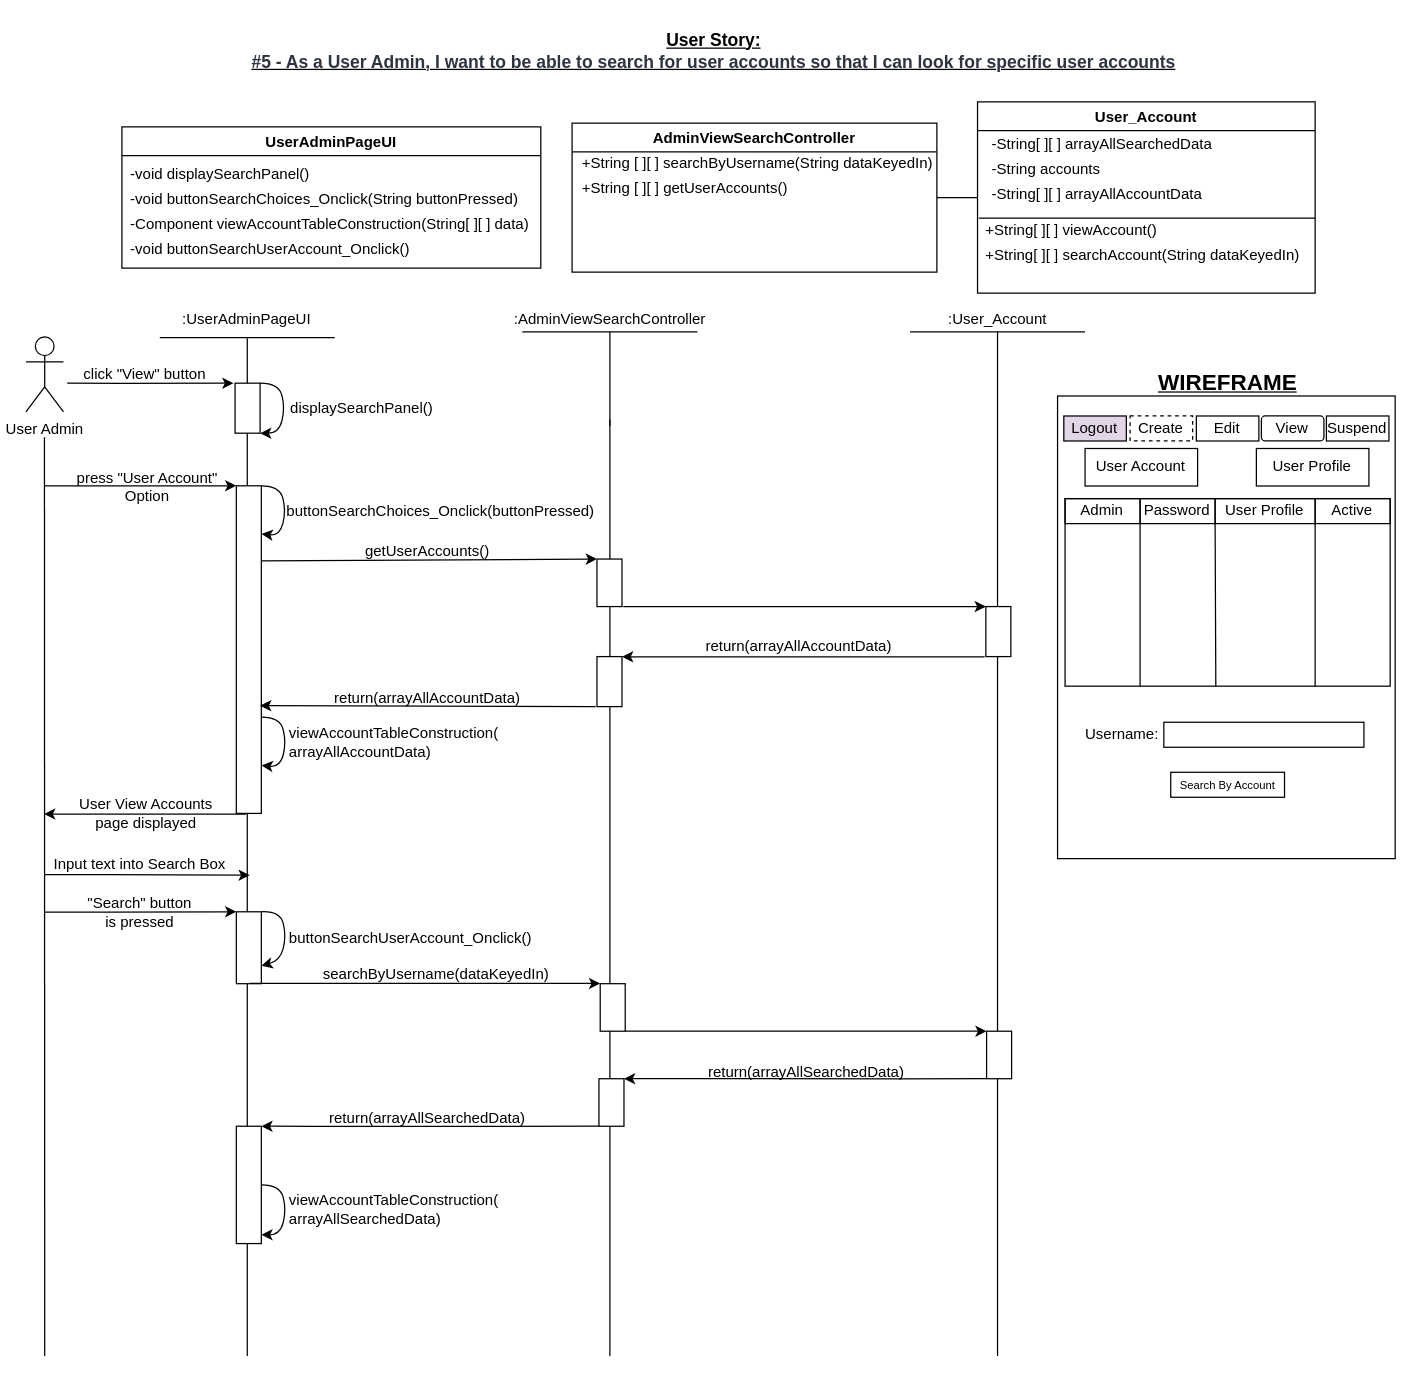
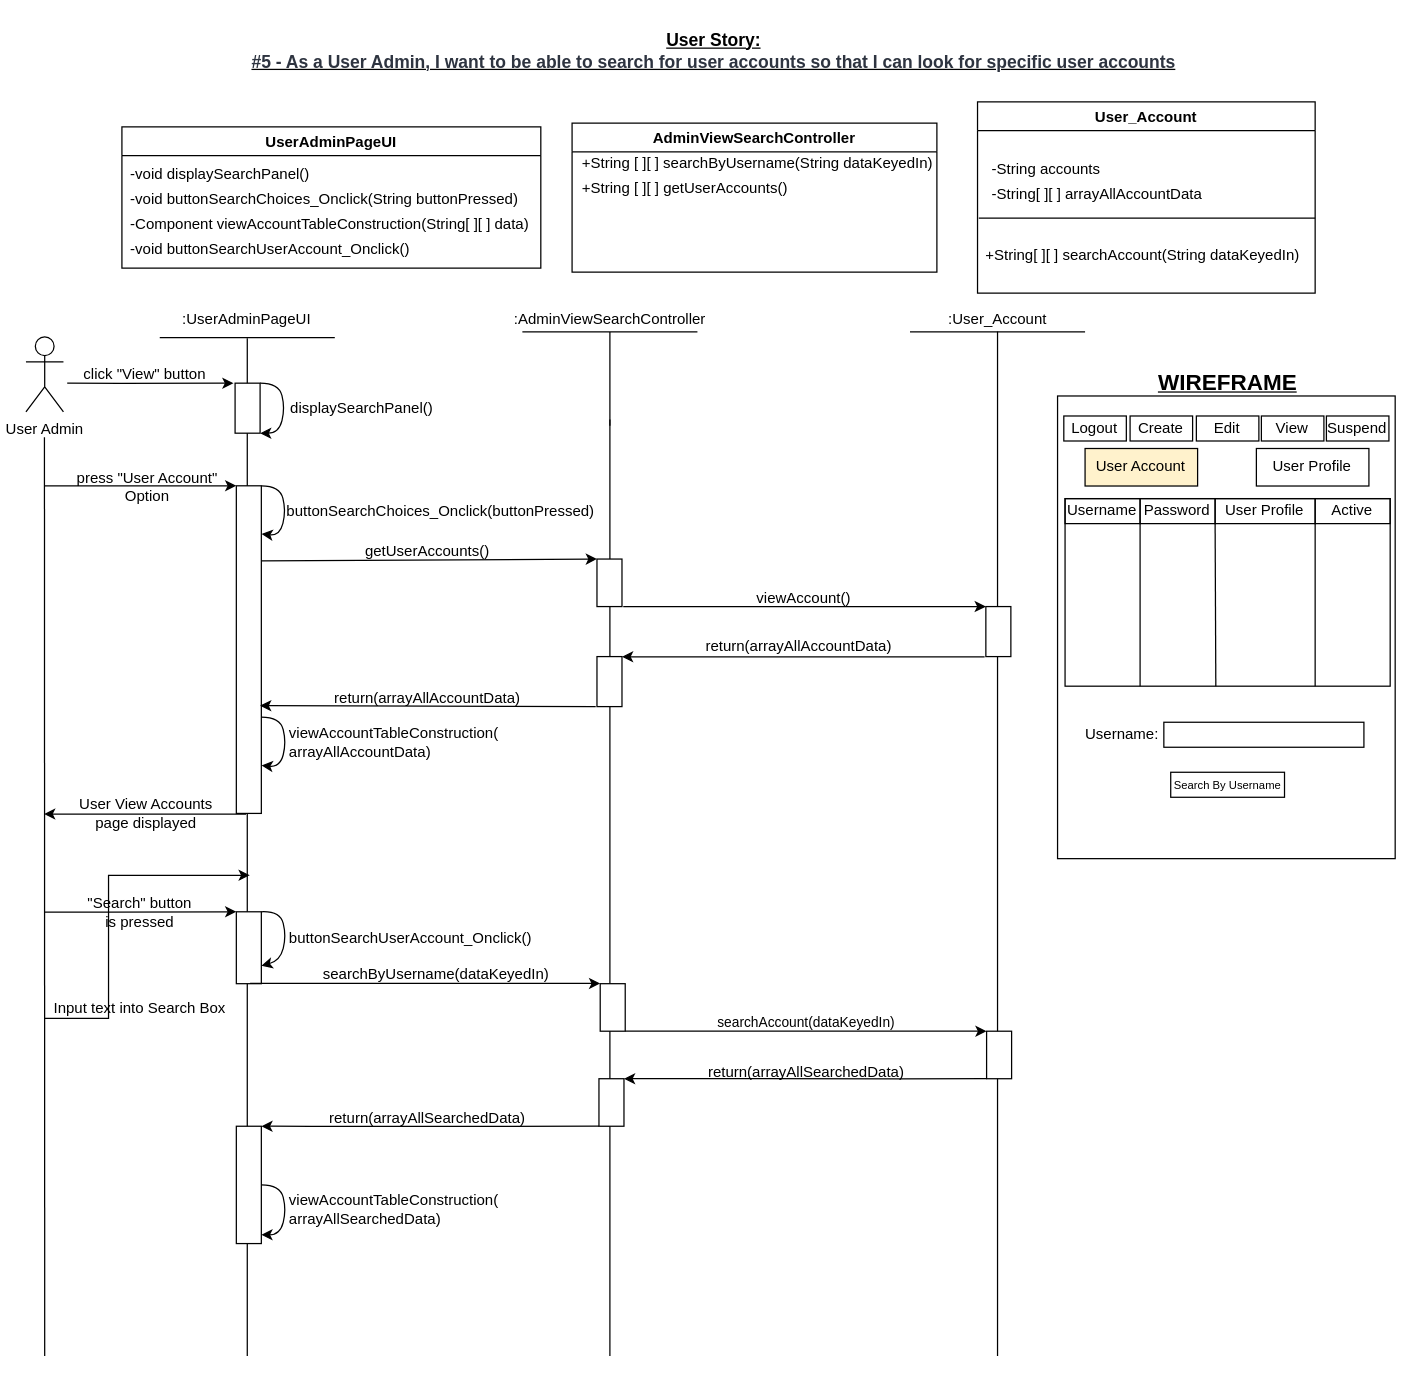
(1108, 144) -> none
(956, 197) -> none
(1071, 231) -> none
(1095, 428) -> (1095, 428)
(1161, 428) -> (1161, 428)
(1292, 428) -> (1292, 428)
(1141, 467) -> (1141, 467)
(1102, 511) -> (1102, 511)
none -> (803, 598)
(1228, 784) -> (1228, 784)
(139, 865) -> (139, 1008)
none -> (805, 1021)
